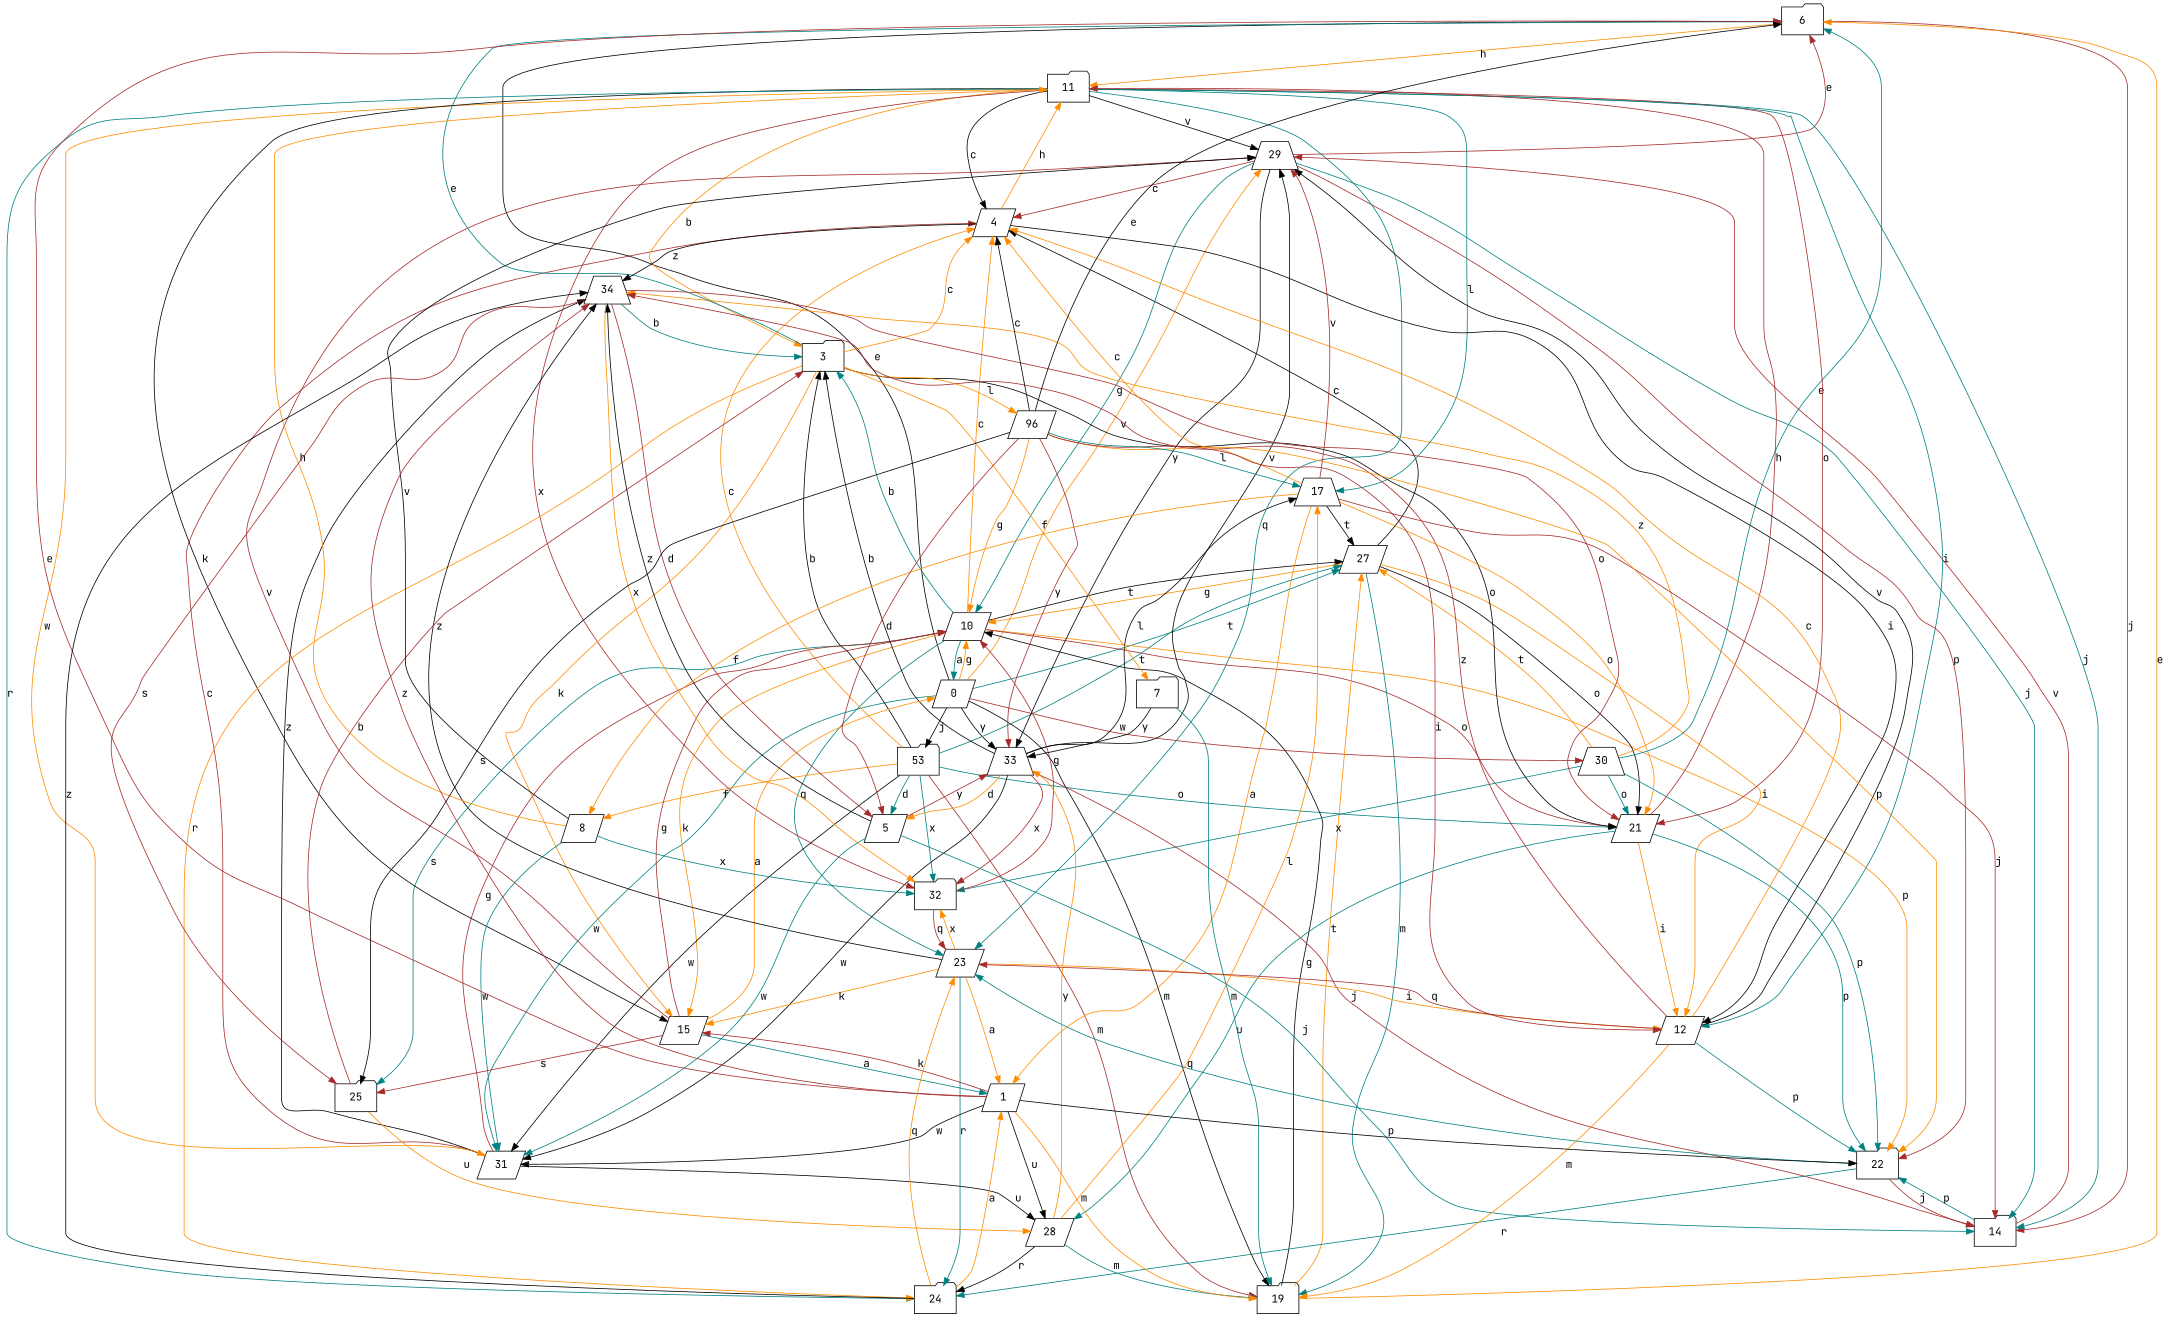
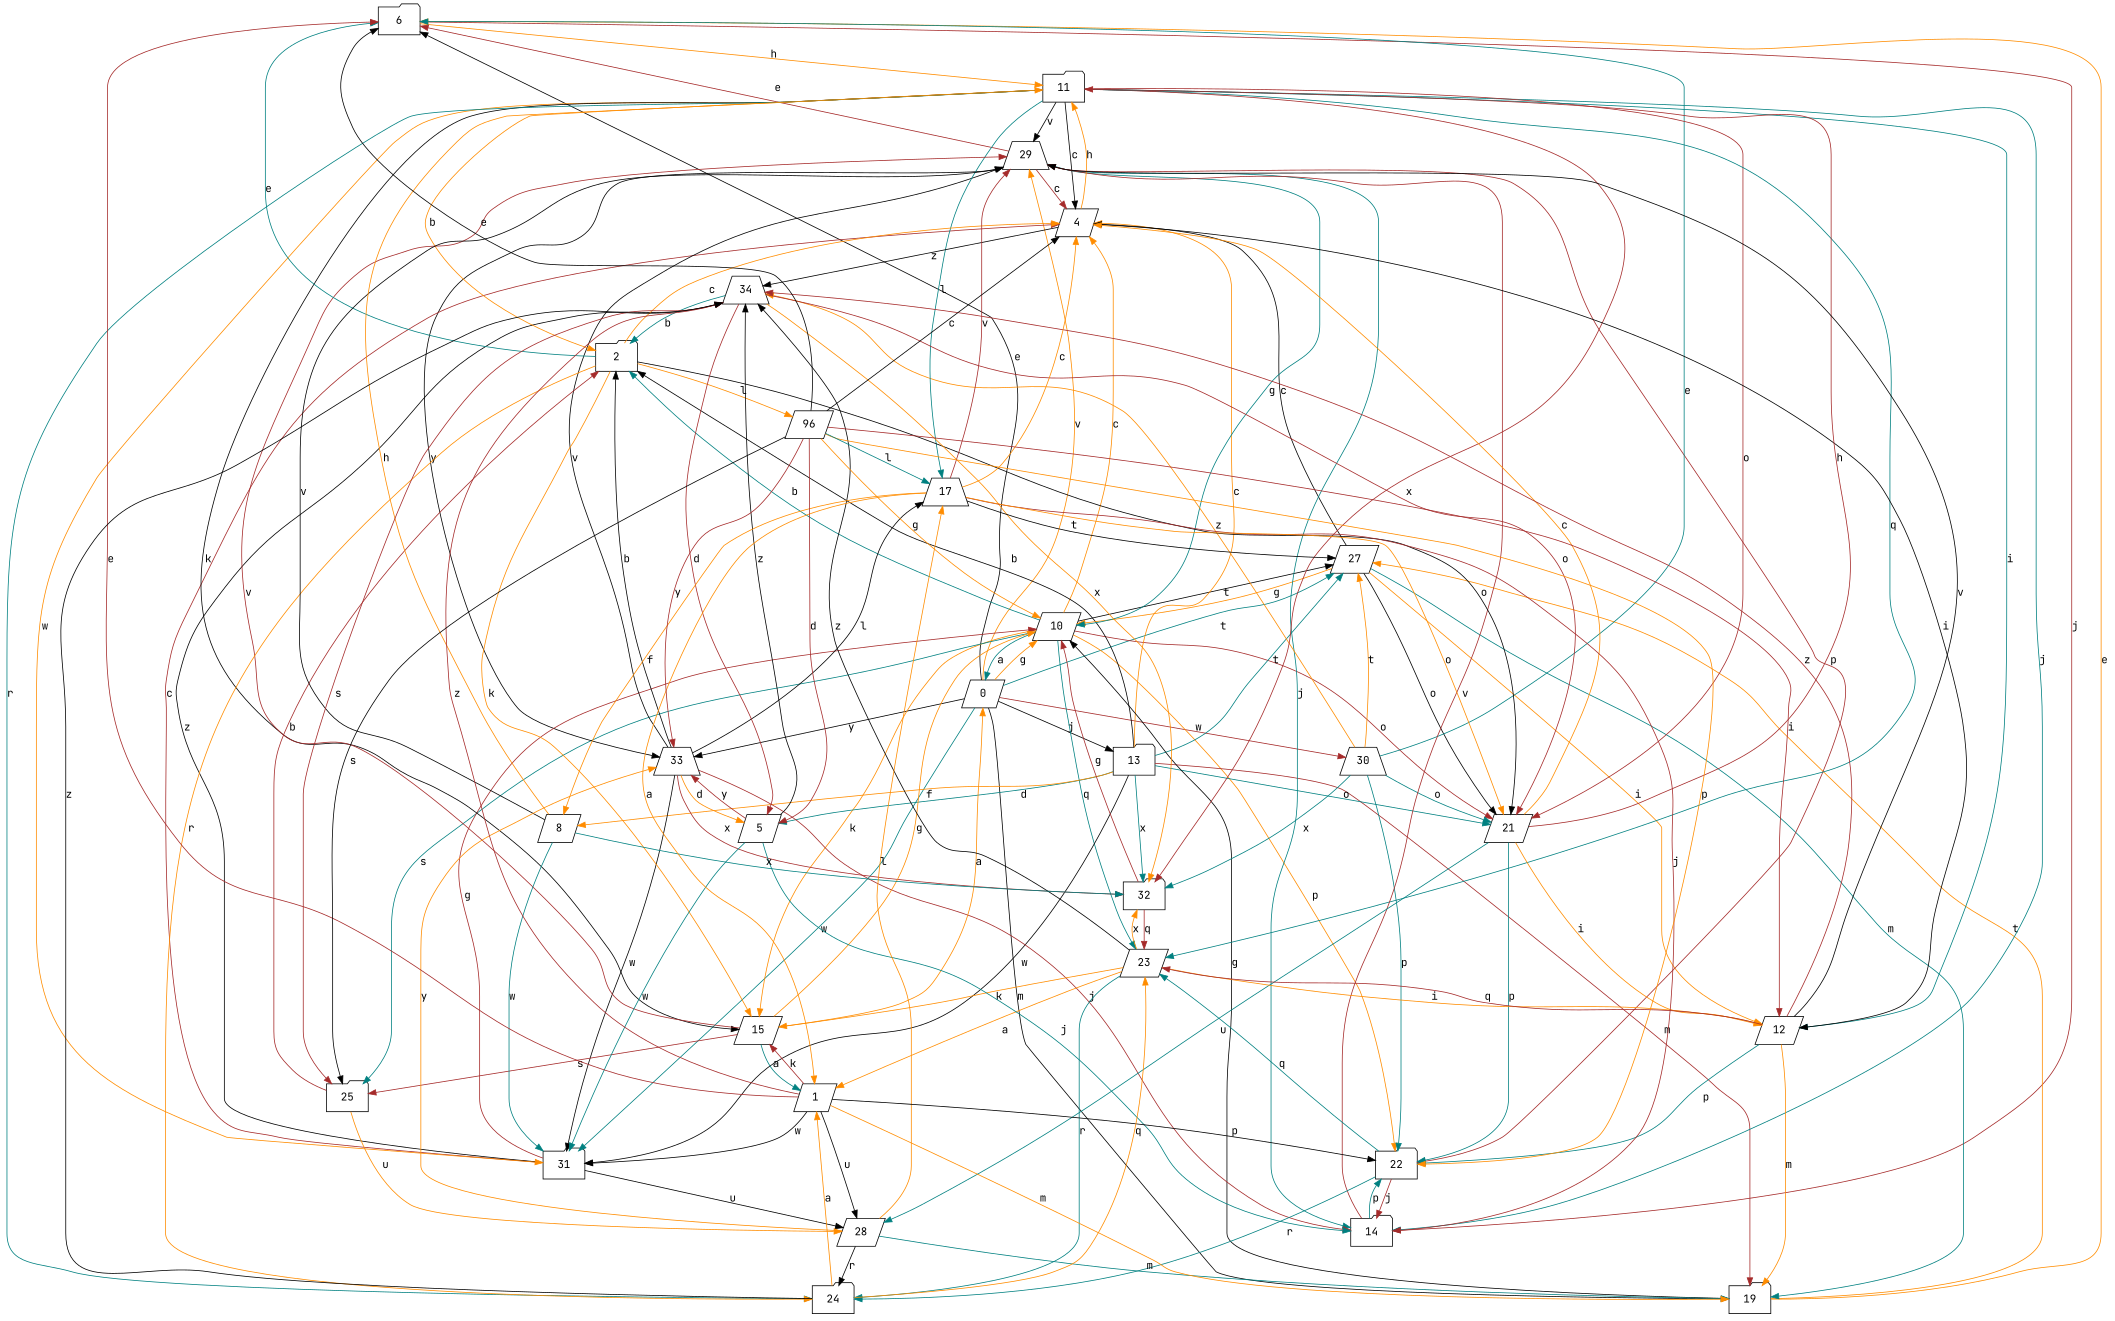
(823, 357) -> (617, 357)
(1620, 494) -> (1471, 436)
(1157, 694) -> none
(687, 737) -> (915, 826)
(918, 761) -> (1134, 761)
(501, 1165) -> (564, 1165)
